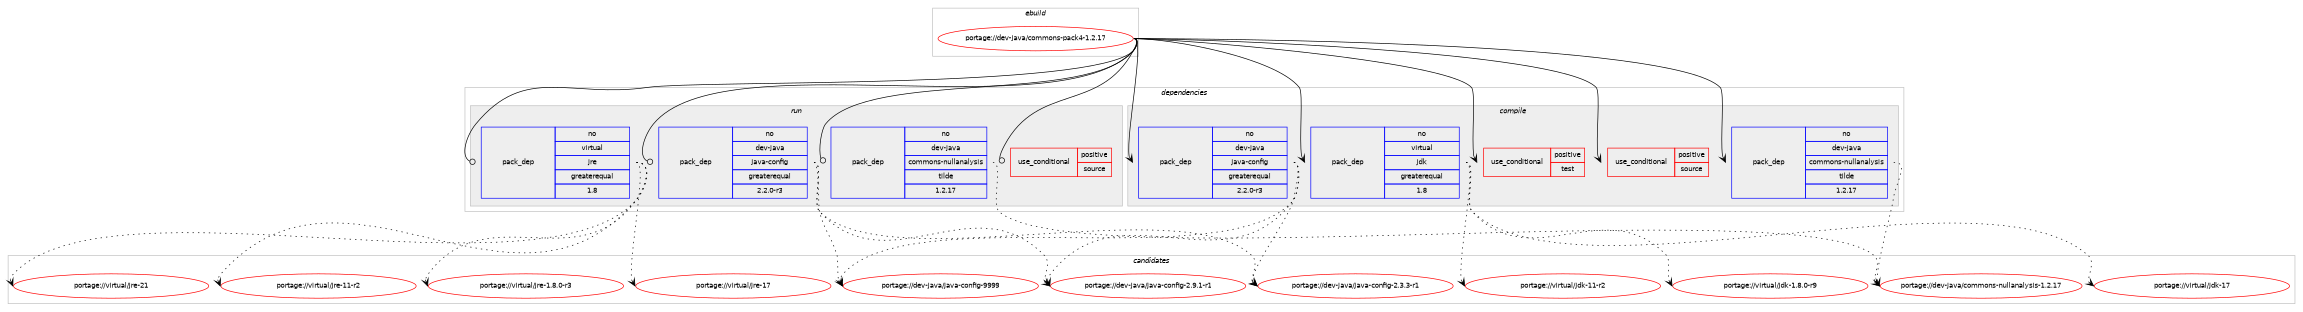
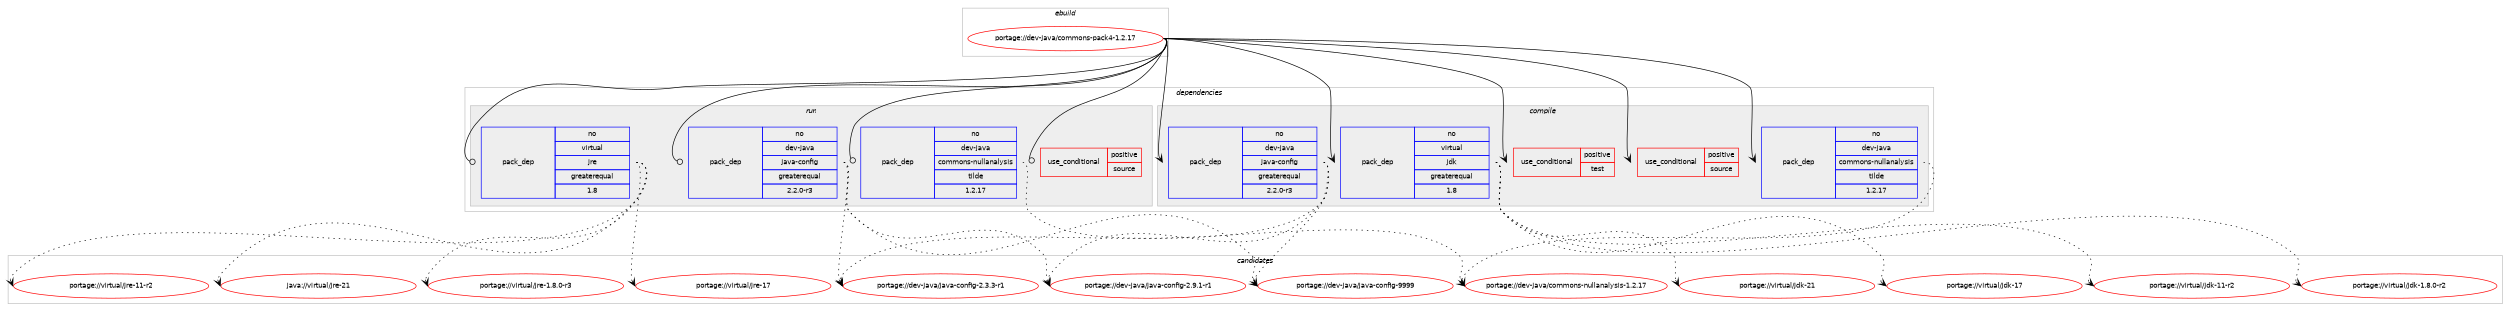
(111, 286) -> (319, 286)
(1770, 286) -> (2399, 286)
none -> (1777, 286)
